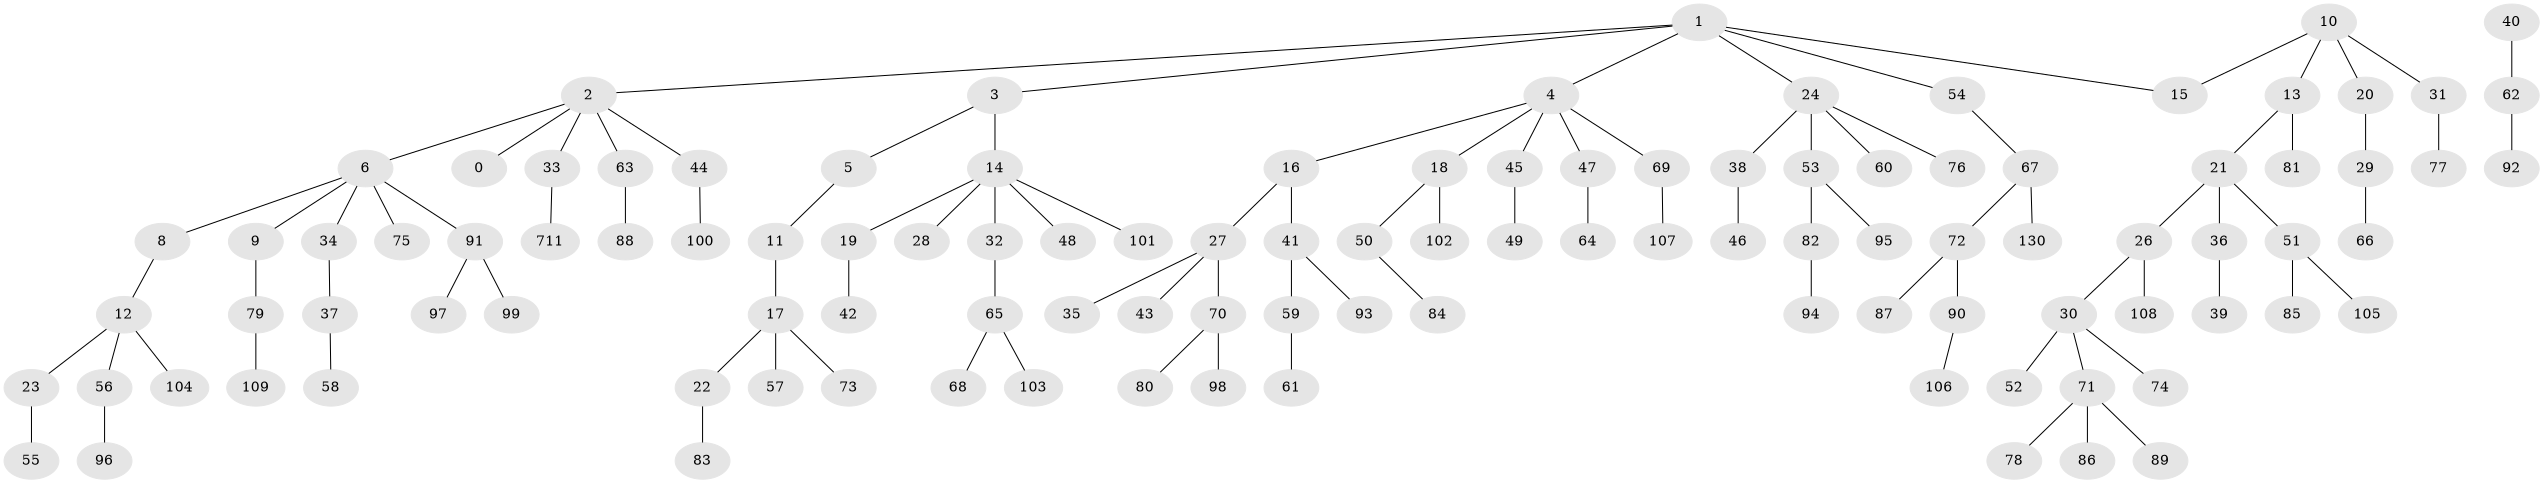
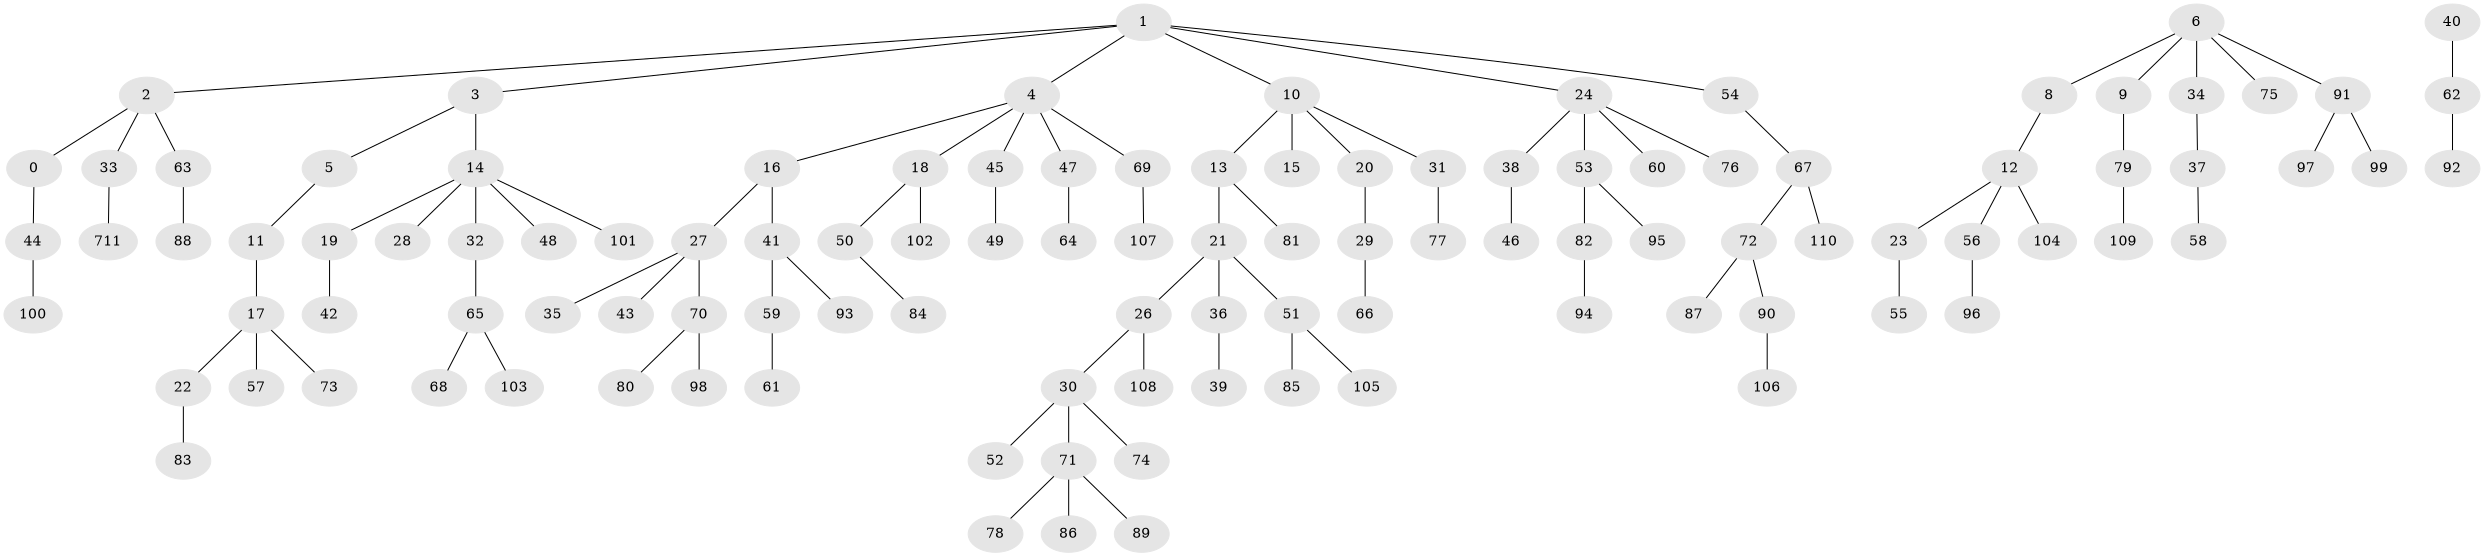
(1940, 59) -> (1218, 59)
(477, 132) -> none
(644, 132) -> (34, 205)
(2033, 242) -> (1824, 242)
